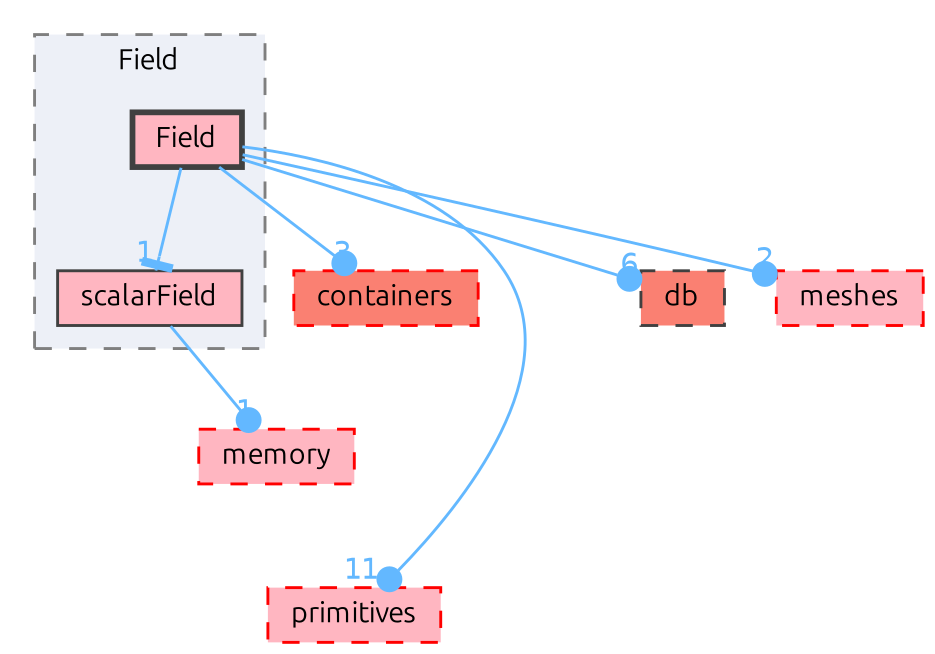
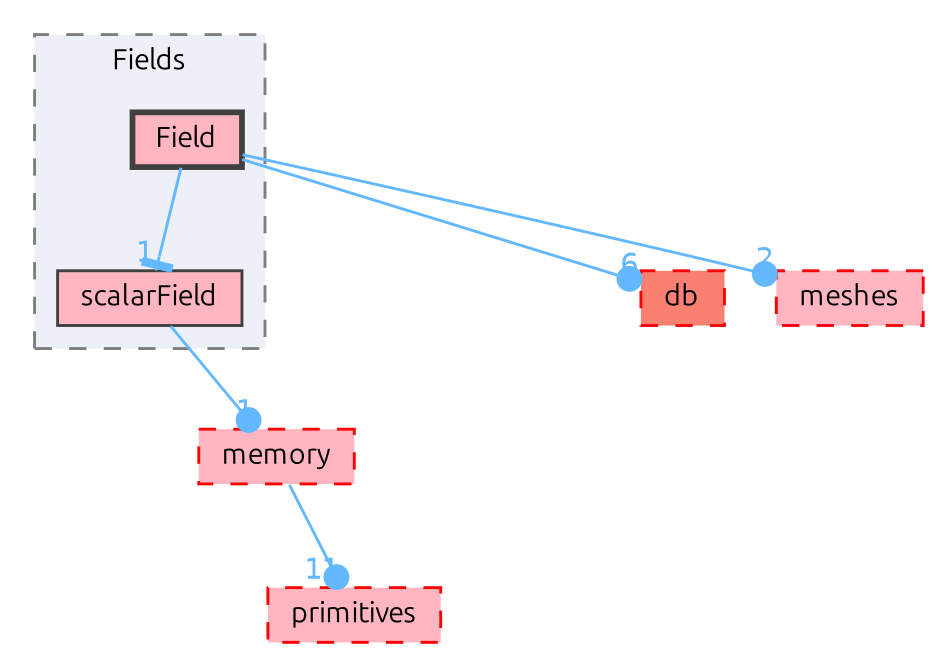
(150, 62) -> (150, 62)
(513, 291) -> (310, 526)
(386, 298) -> none
(683, 298) -> (683, 298)
